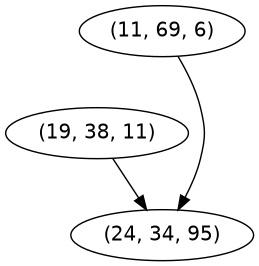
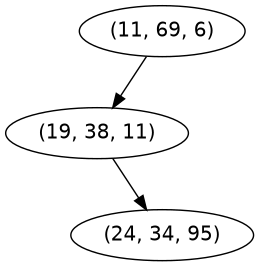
(204, 126) -> (133, 76)
